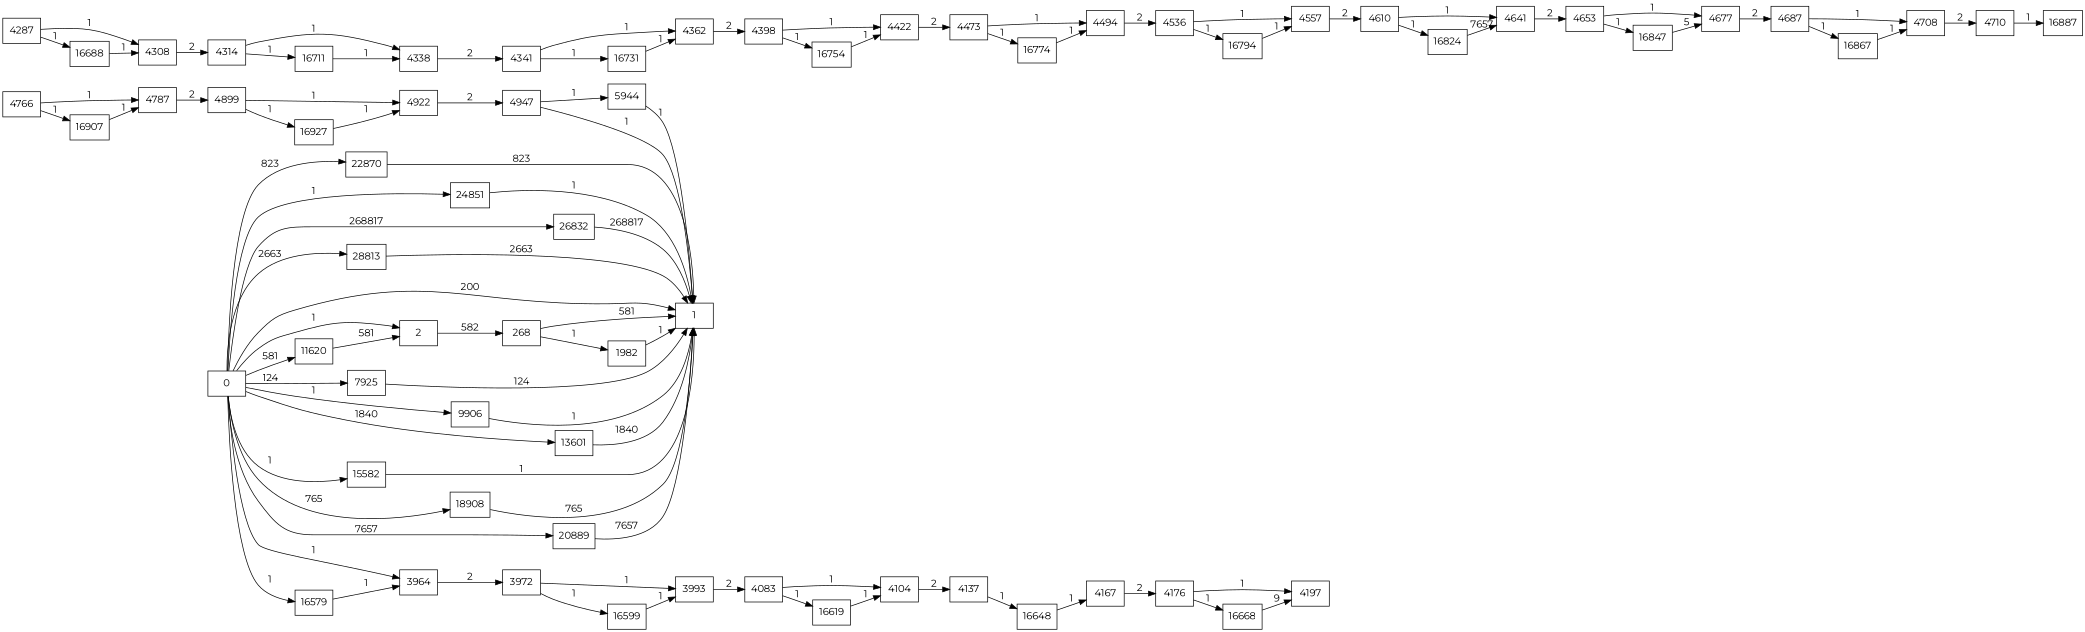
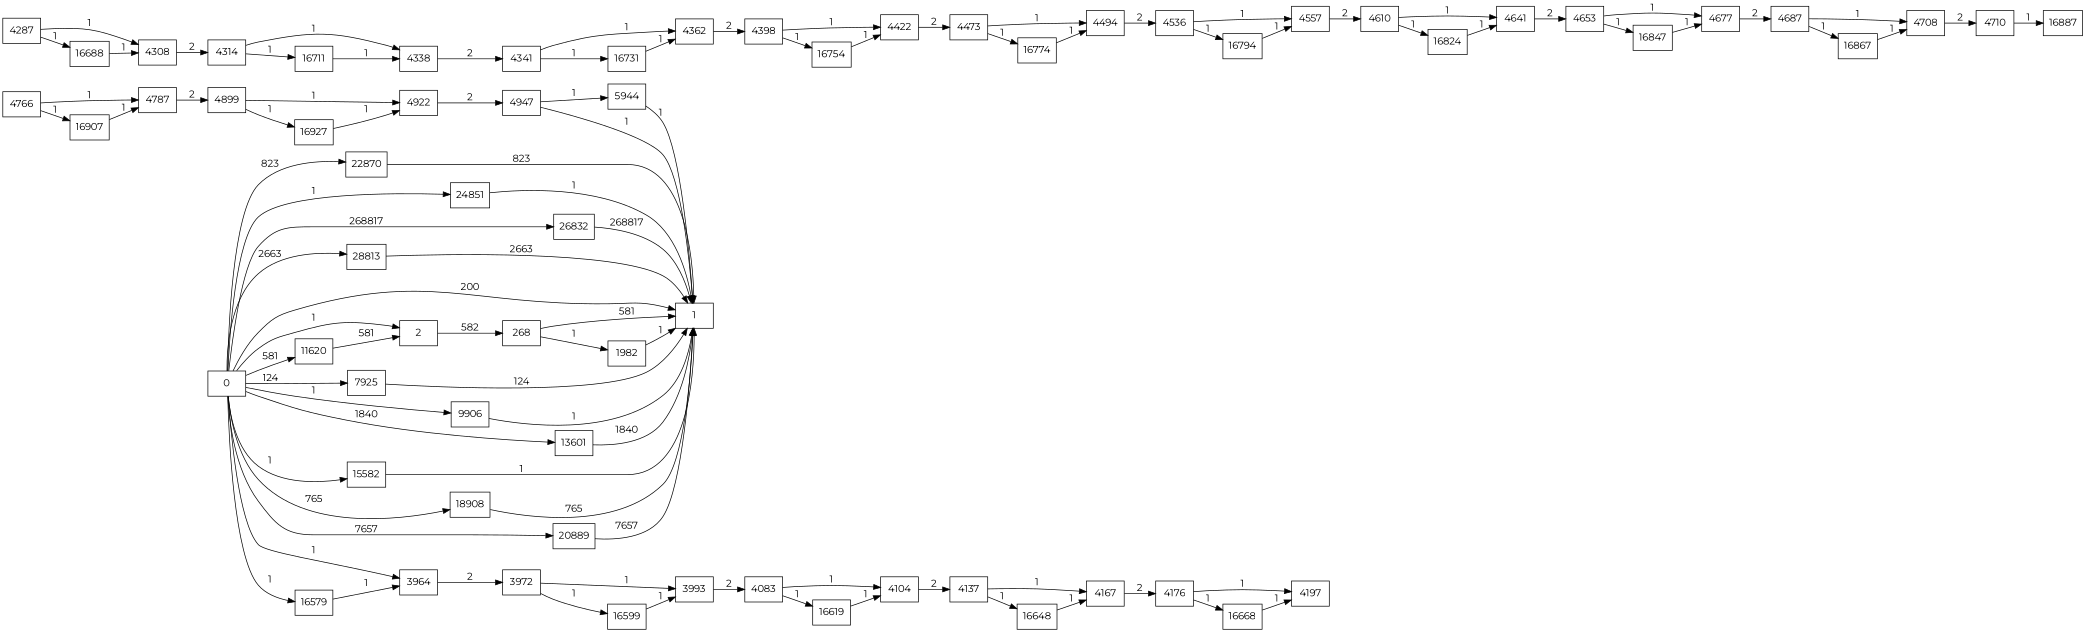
(1687, 23) -> (1687, 23)
(1482, 25) -> (1482, 25)
none -> (1034, 589)
(1277, 599) -> (1277, 599)
